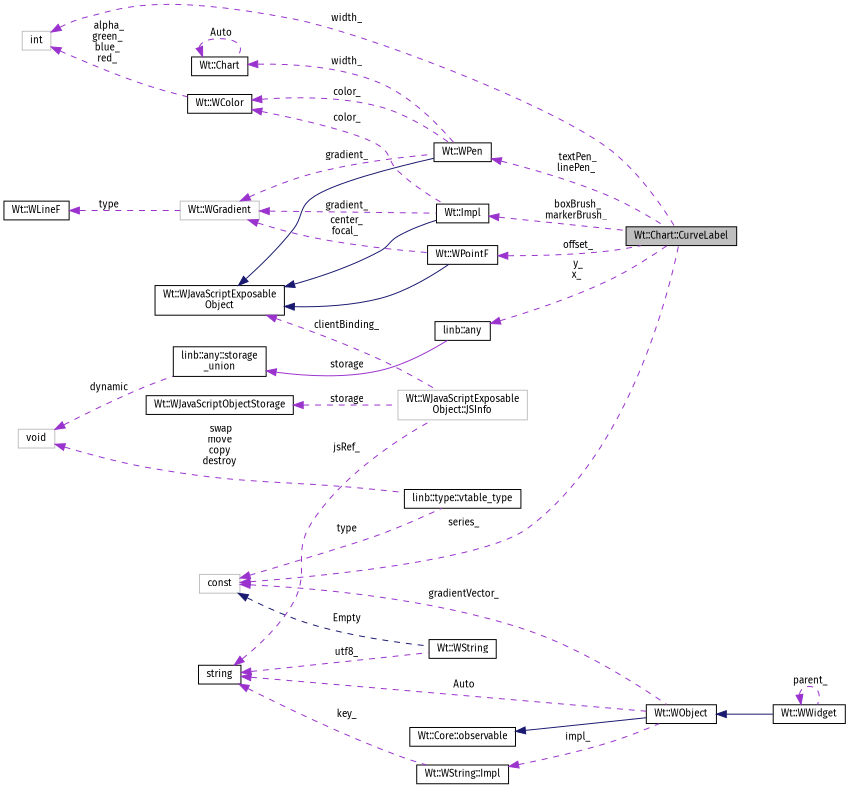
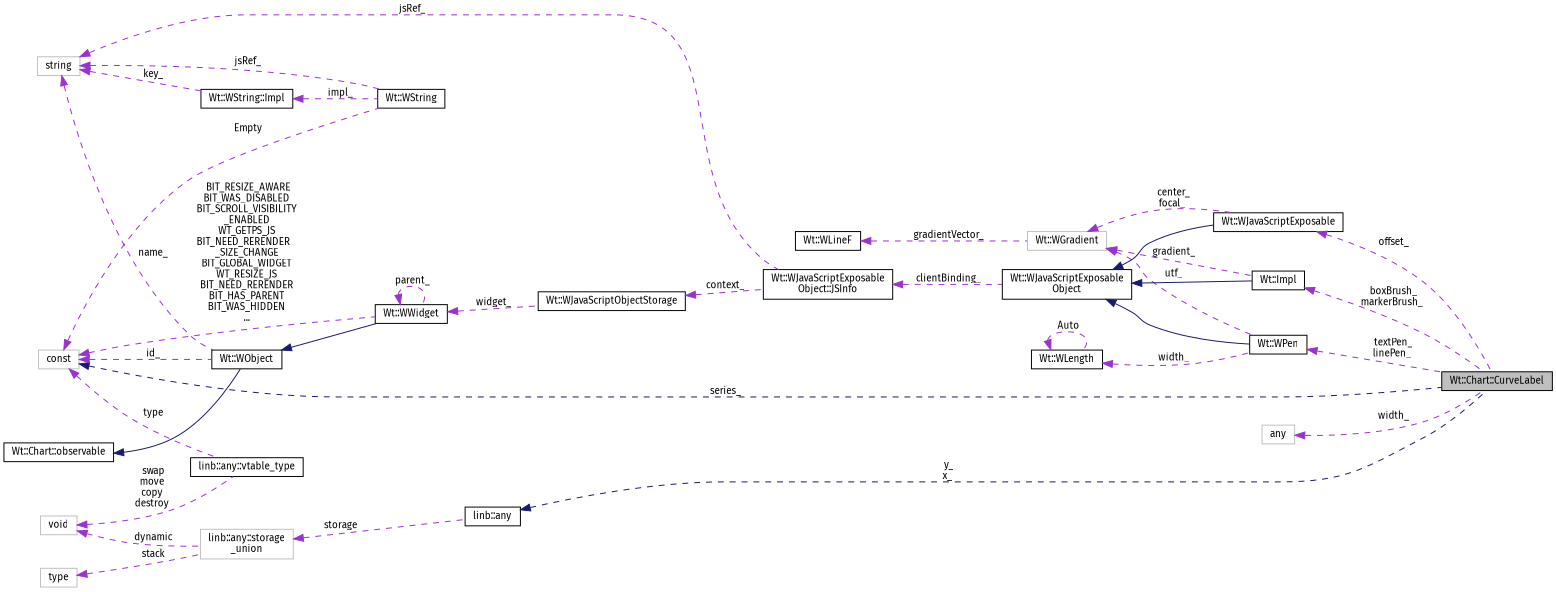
(37, 41) -> (1278, 434)
(220, 66) -> (1067, 359)
(220, 104) -> none
(346, 156) -> (1173, 274)
(108, 205) -> (948, 236)
(463, 255) -> (1278, 222)
(587, 290) -> (1020, 482)
none -> (498, 308)
none -> (231, 331)
(358, 350) -> (953, 284)
(220, 362) -> (247, 544)
(365, 373) -> (384, 529)
(346, 400) -> (724, 286)
(463, 405) -> (828, 284)
(463, 499) -> (247, 467)
(543, 514) -> (764, 397)
none -> (59, 578)
(463, 594) -> (152, 354)
(336, 631) -> (189, 180)
(346, 652) -> (247, 62)
(220, 675) -> (59, 66)
(463, 685) -> (152, 253)
(463, 737) -> (59, 452)
(590, 748) -> (340, 99)
